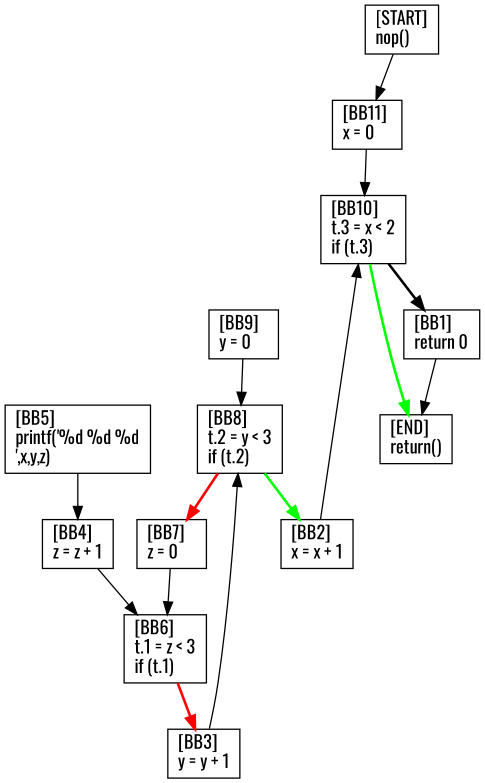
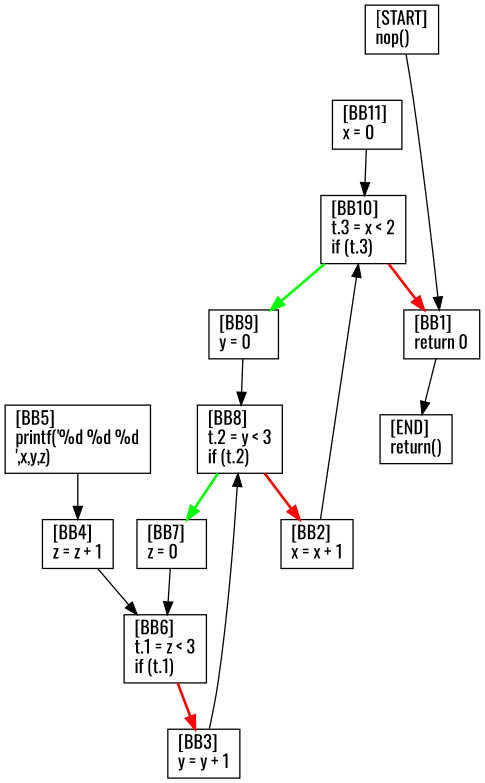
(387, 71) -> (424, 176)
(402, 281) -> (402, 281)
(385, 333) -> (303, 282)
(206, 491) -> (206, 491)
(278, 491) -> (278, 491)
